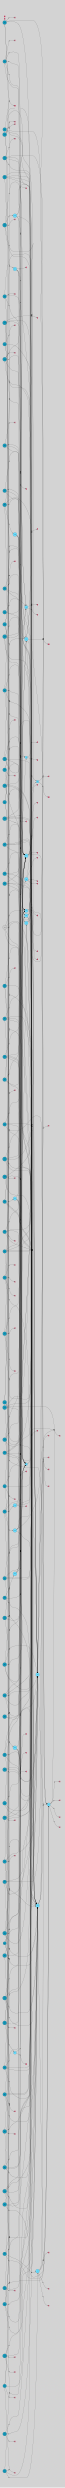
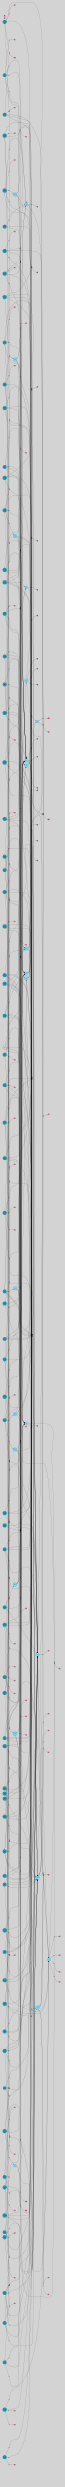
none -> (26, 2211)
